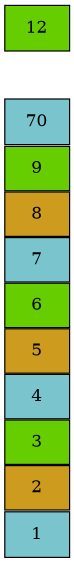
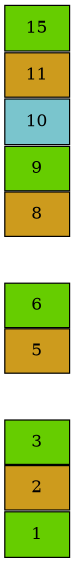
(37, 28) -> (37, 28)
none -> (37, 75)
(37, 122) -> (37, 122)
(37, 260) -> none
(37, 397) -> none
(37, 535) -> (37, 535)
